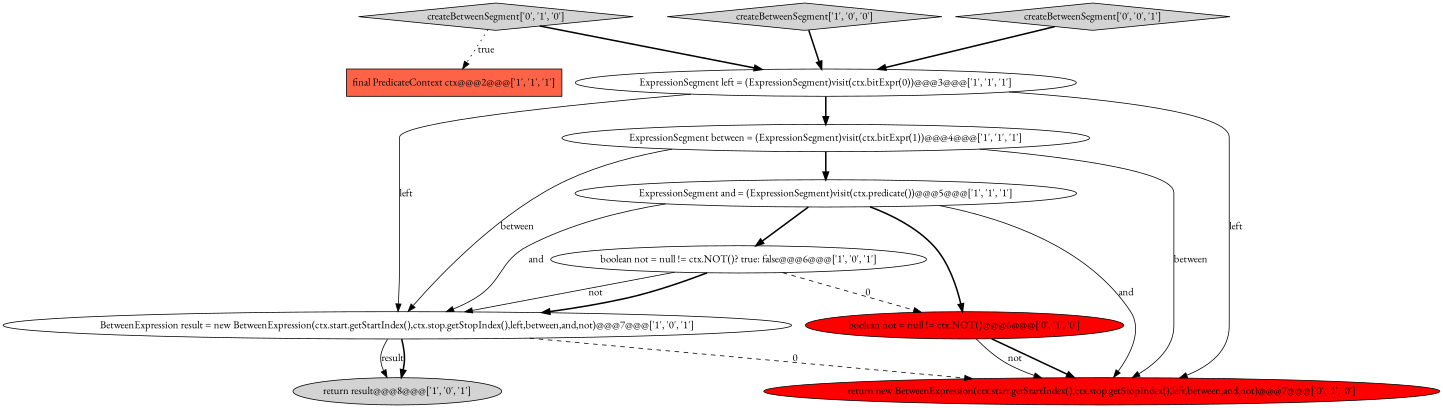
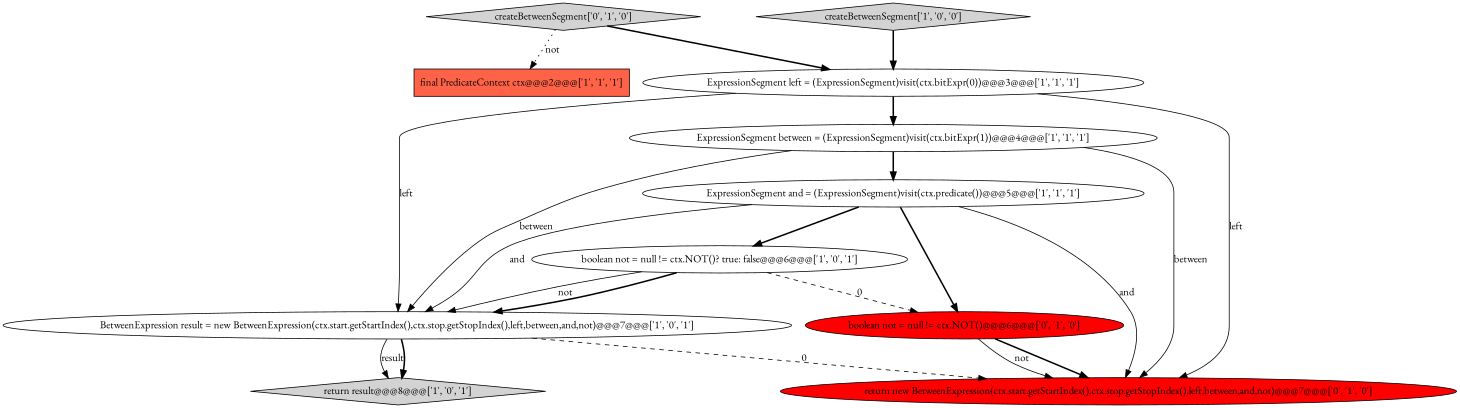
(1093, 17) -> none
(486, 50) -> (552, 50)
(397, 391) -> (398, 391)
